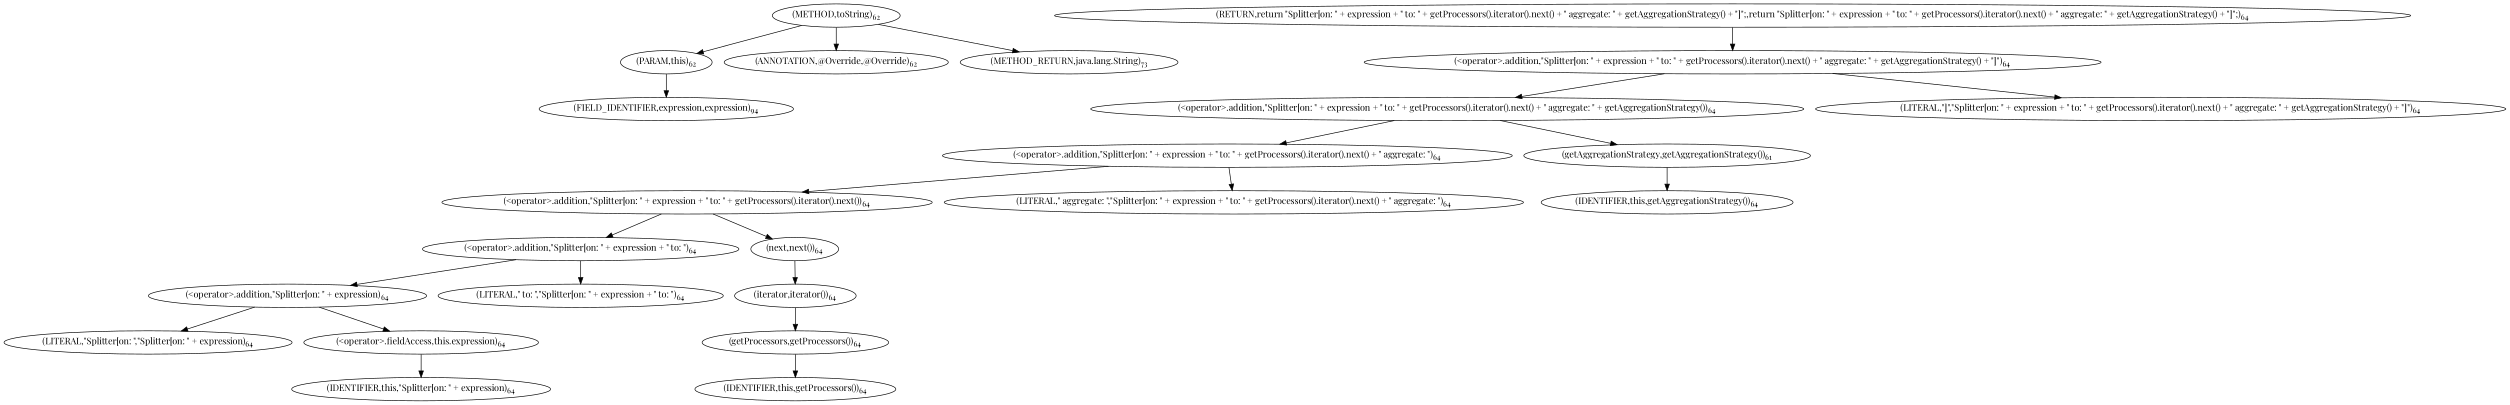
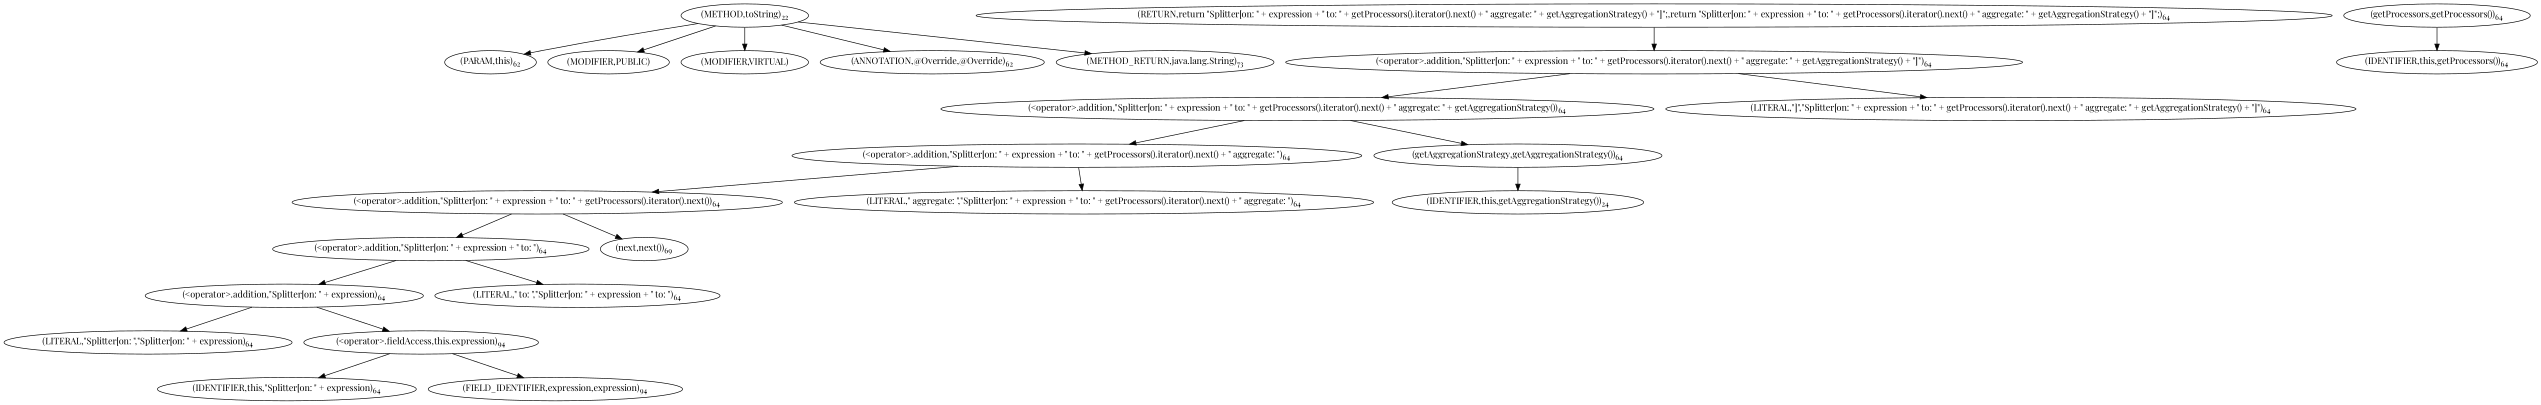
(876, 15) -> (785, 15)
none -> (609, 62)
none -> (745, 62)
(666, 82) -> (485, 365)
(1769, 155) -> (1619, 155)
(1755, 201) -> (1605, 201)
(819, 248) -> (669, 248)
(795, 296) -> none
(502, 341) -> (502, 341)
